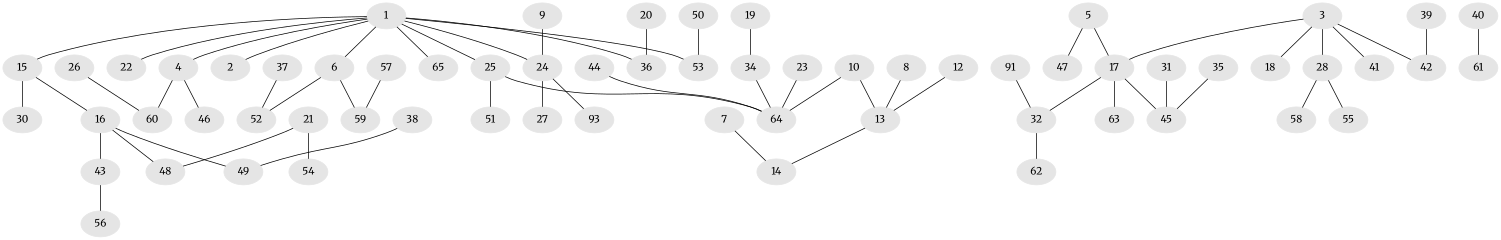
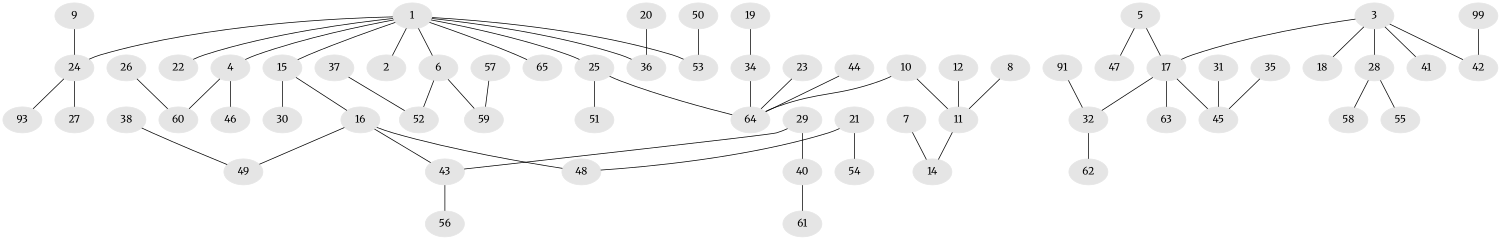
(1426, 16) -> (1478, 16)
none -> (802, 120)
(880, 120) -> (958, 120)
